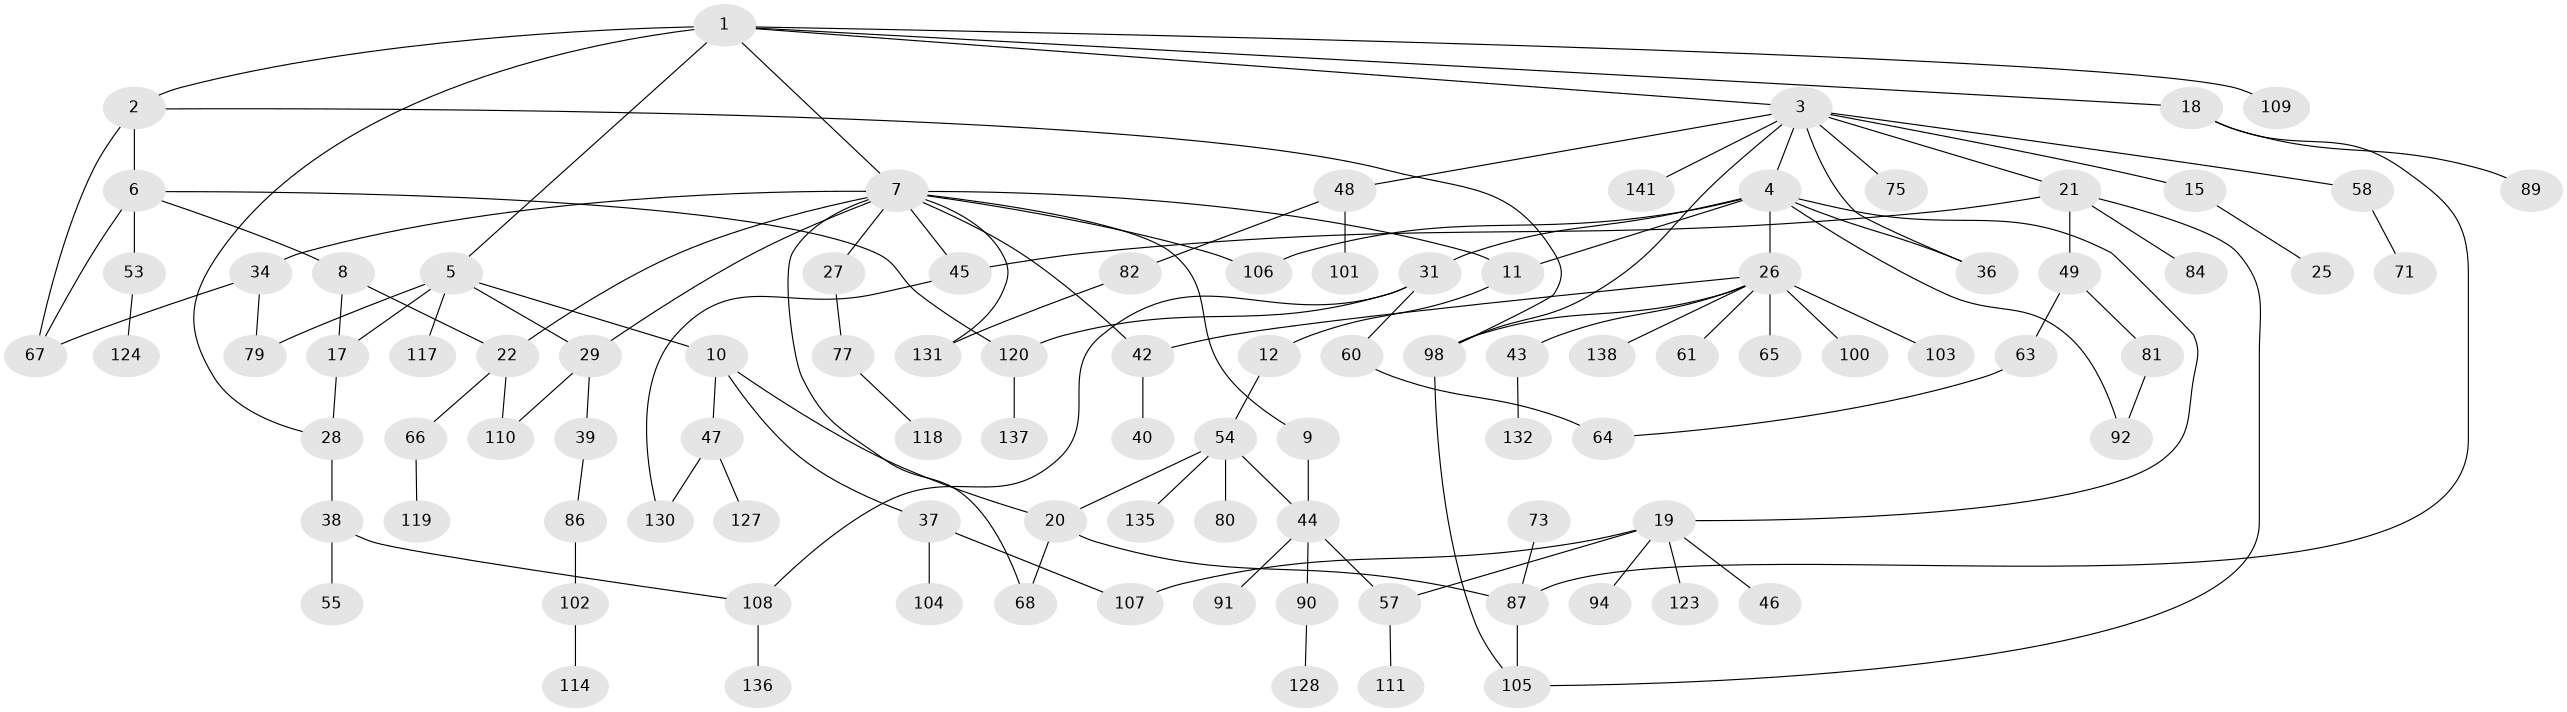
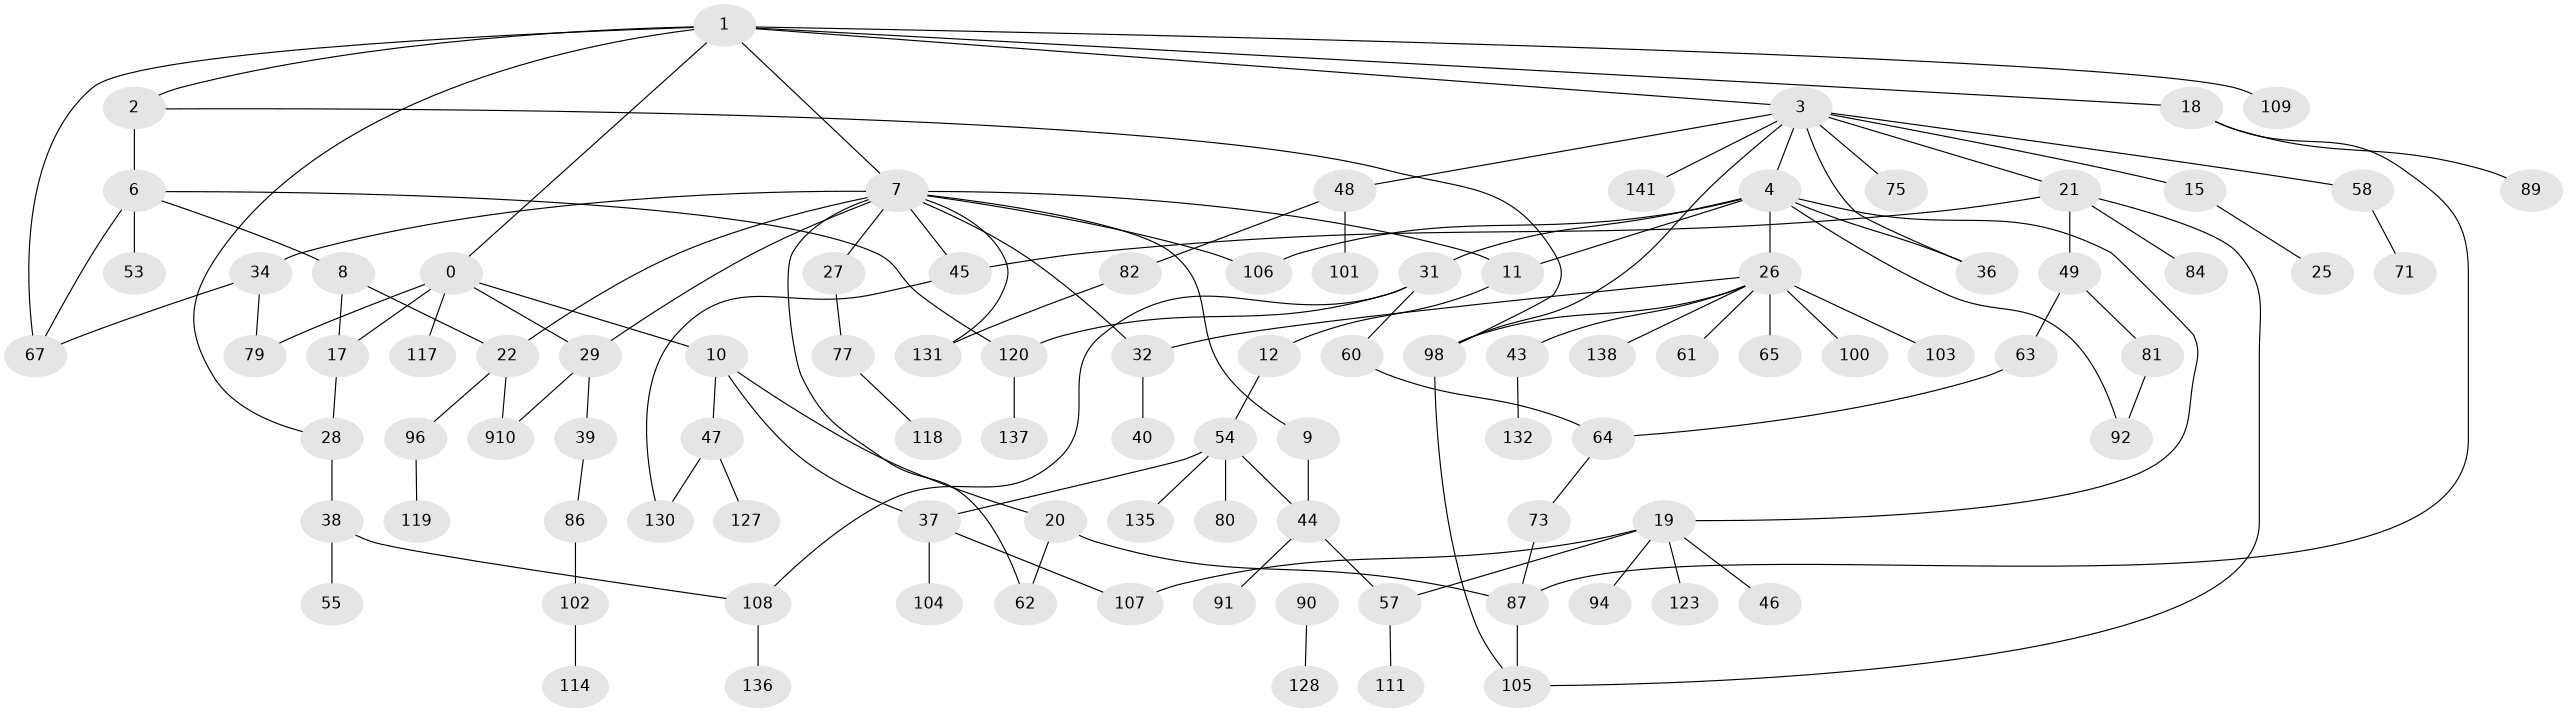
(70, 227) -> (259, 54)
(451, 273) -> (451, 273)
(126, 356) -> none
(1143, 356) -> (1143, 356)
(416, 439) -> (416, 439)
(501, 439) -> (501, 439)
(1141, 480) -> (1081, 485)
none -> (1571, 480)
(1308, 556) -> none
(1026, 604) -> (1026, 604)
